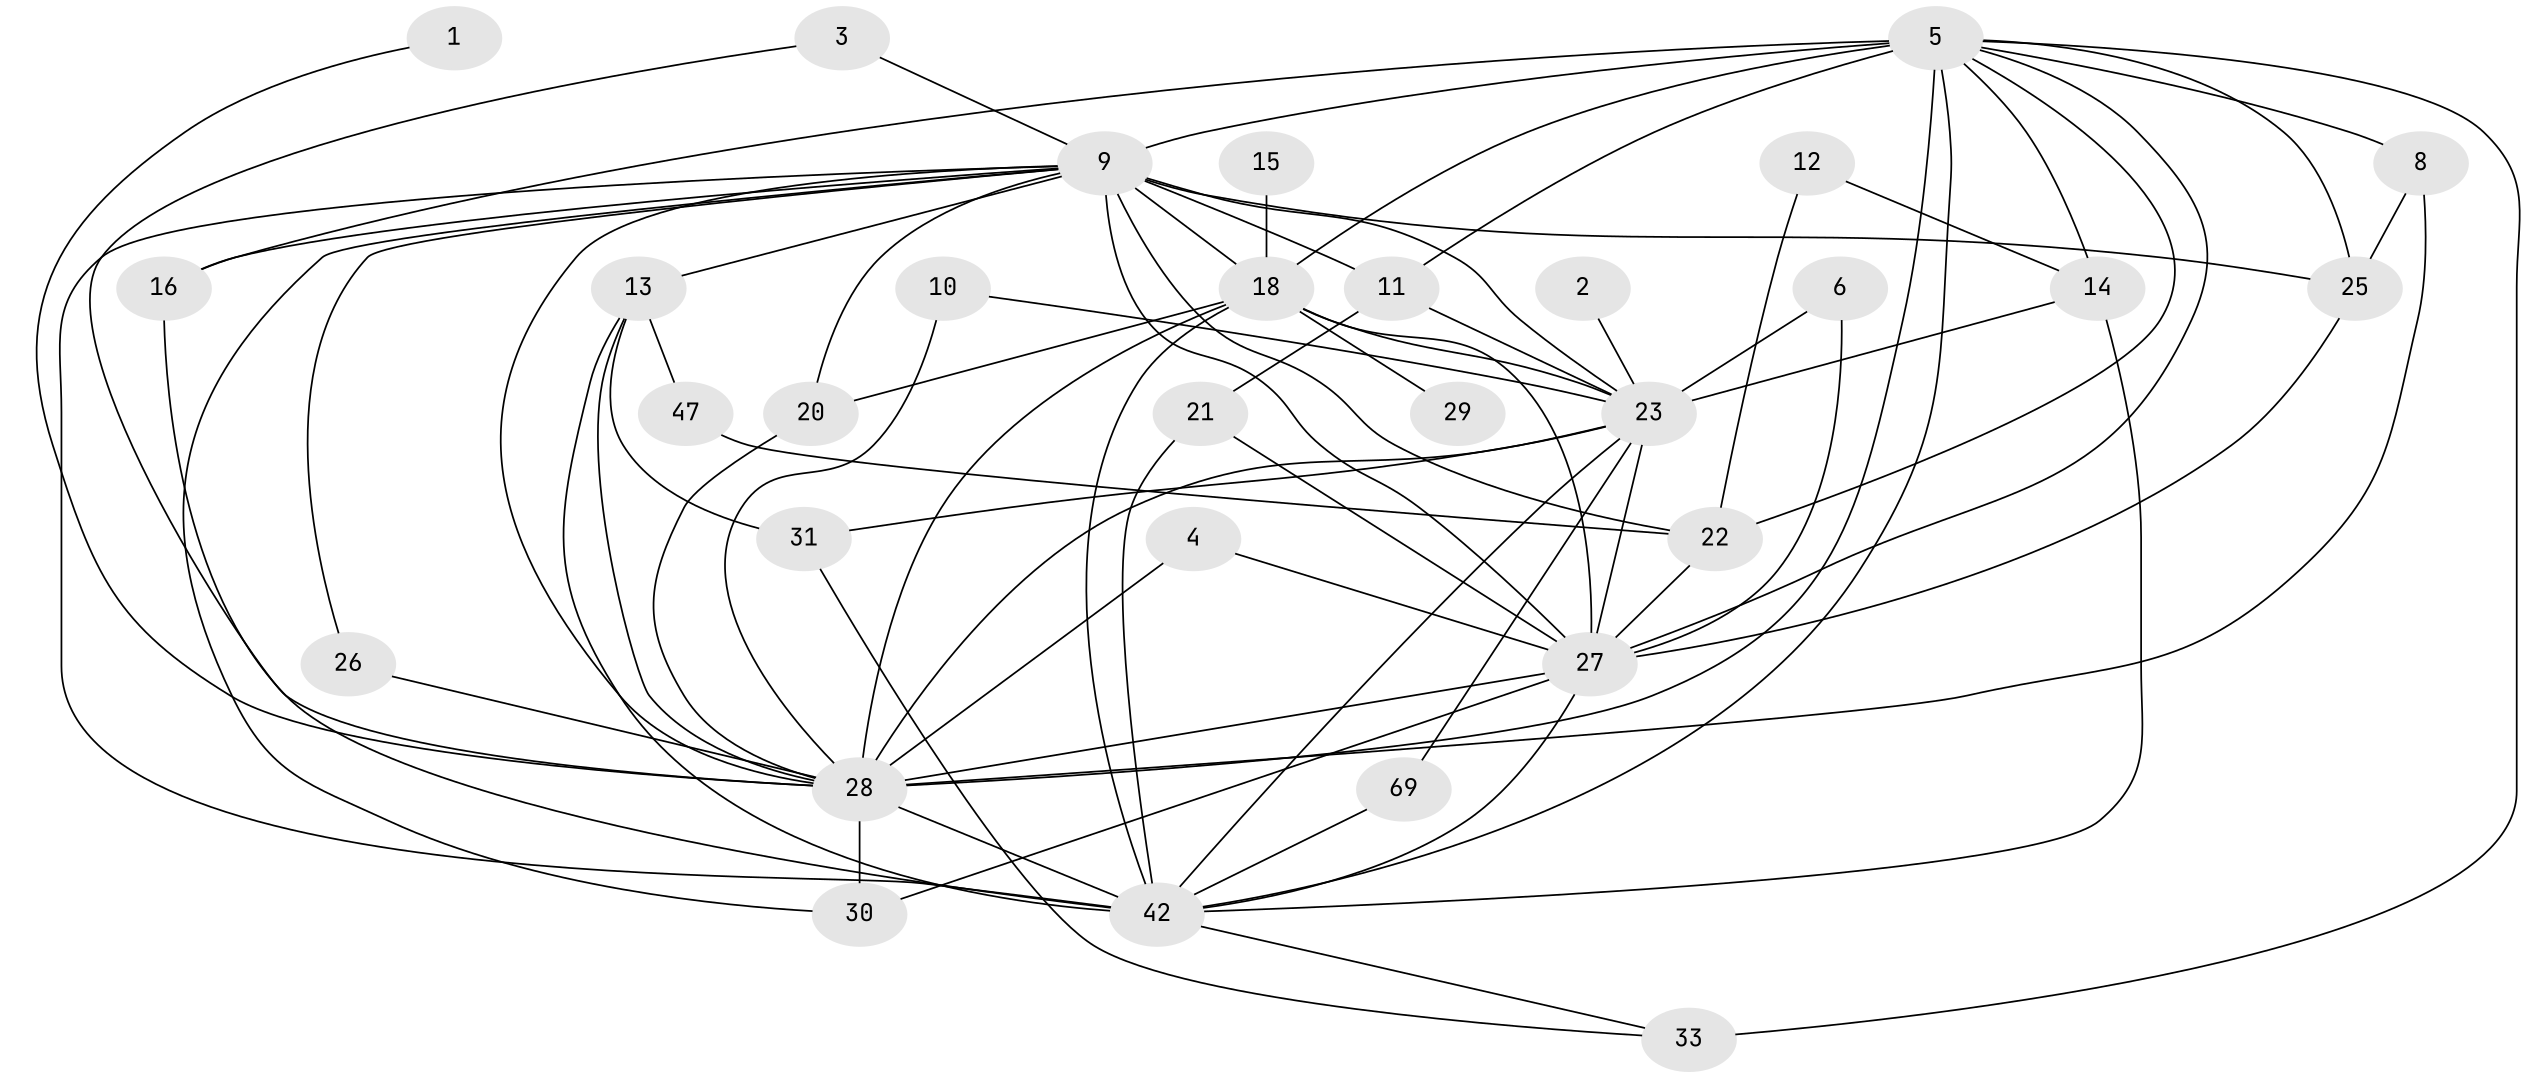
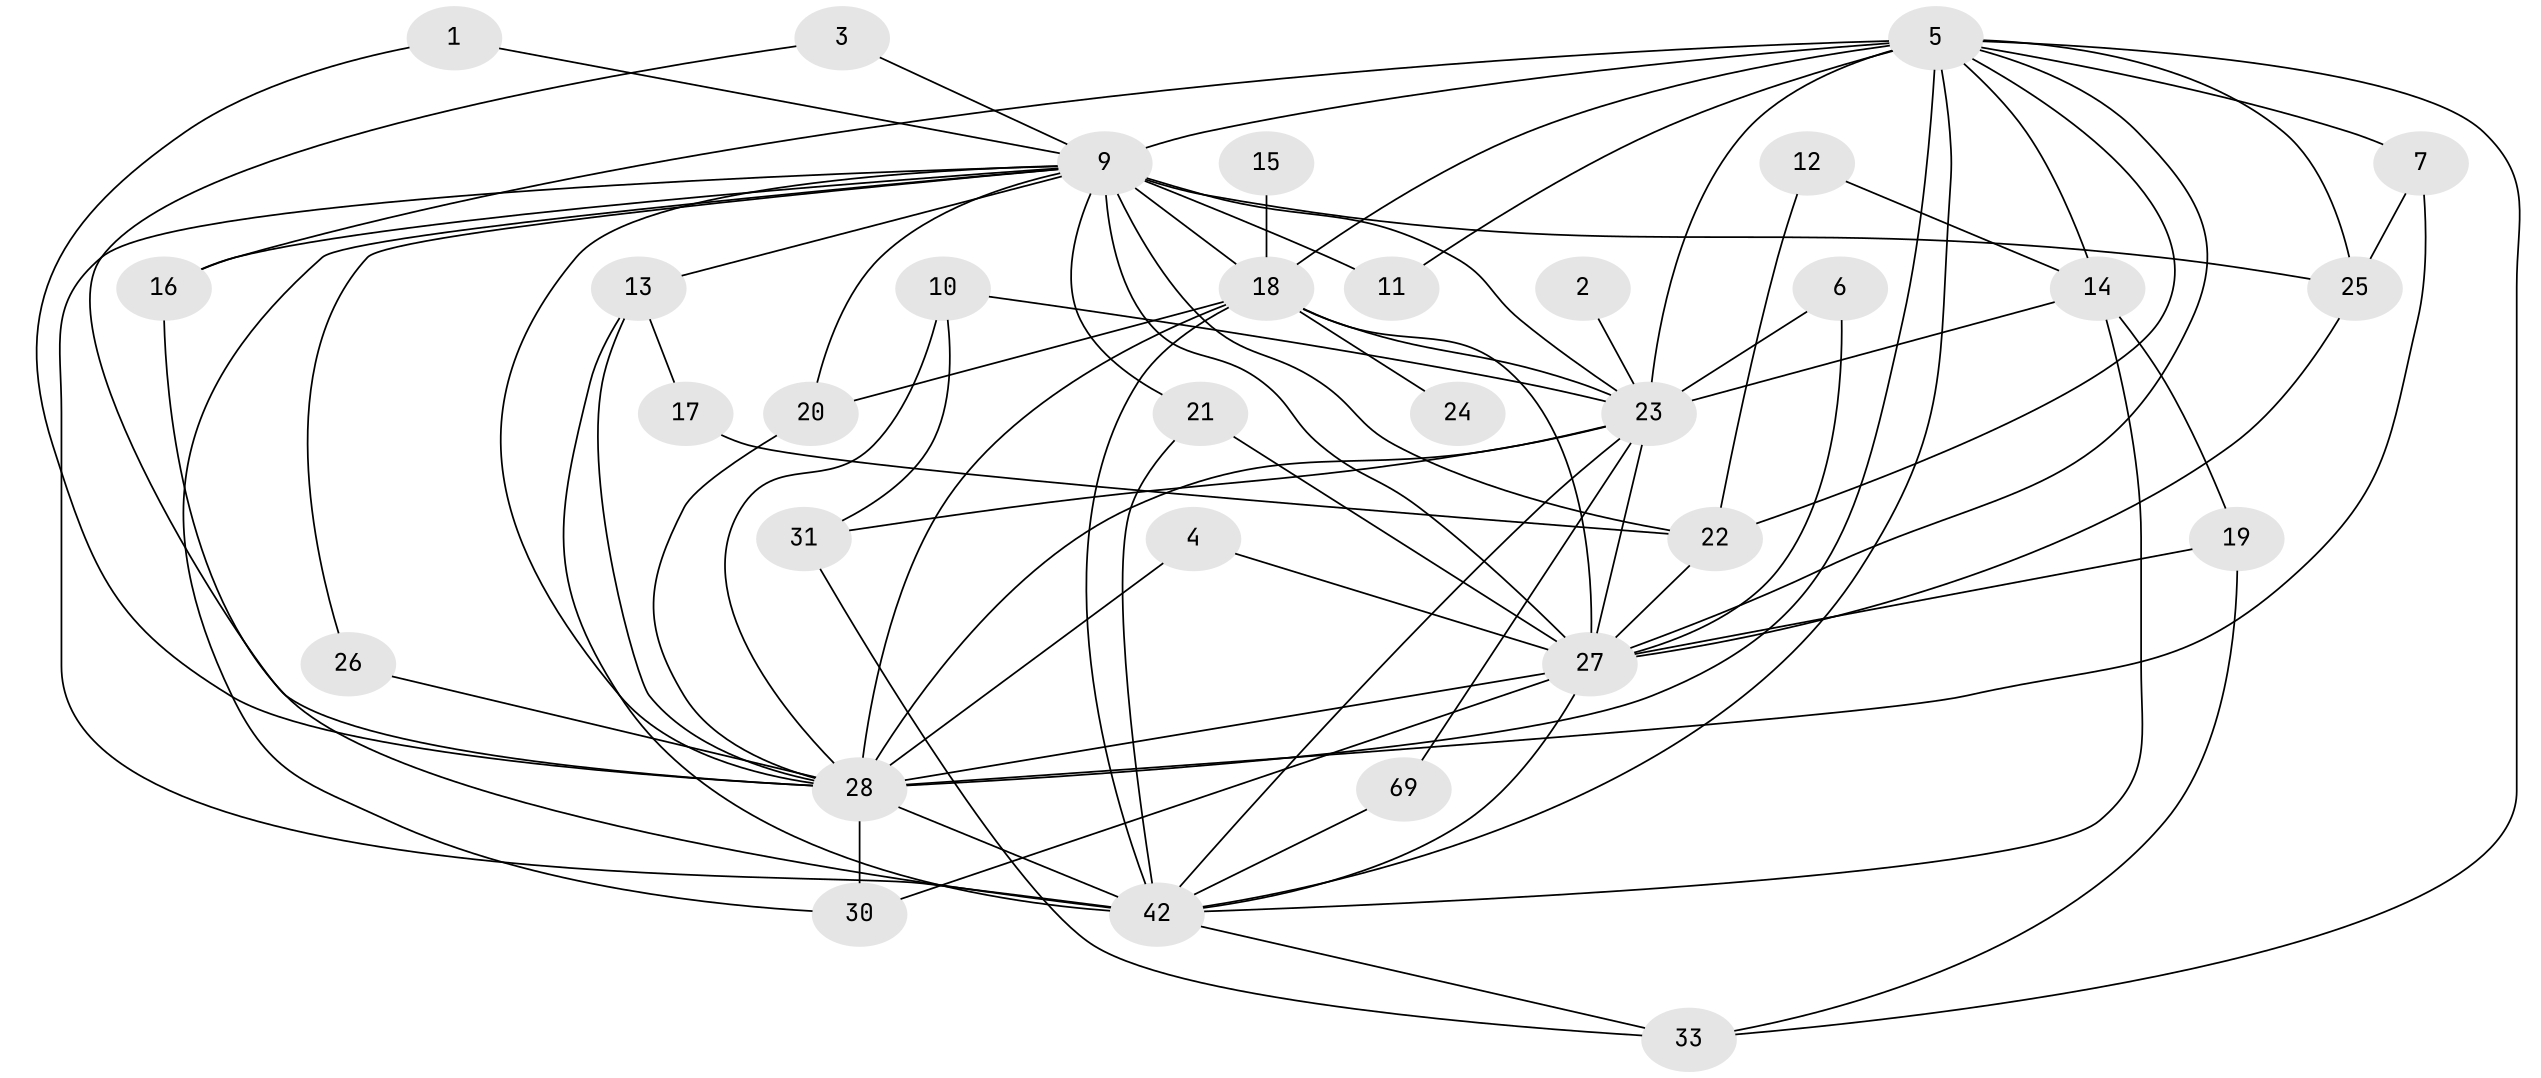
none -> (779, 101)
(2421, 163) -> (2421, 163)
(1520, 351) -> (1716, 173)
(1293, 353) -> (1082, 323)
(686, 414) -> (686, 414)
(1458, 414) -> (1458, 414)
(633, 458) -> (933, 441)
none -> (2237, 539)
